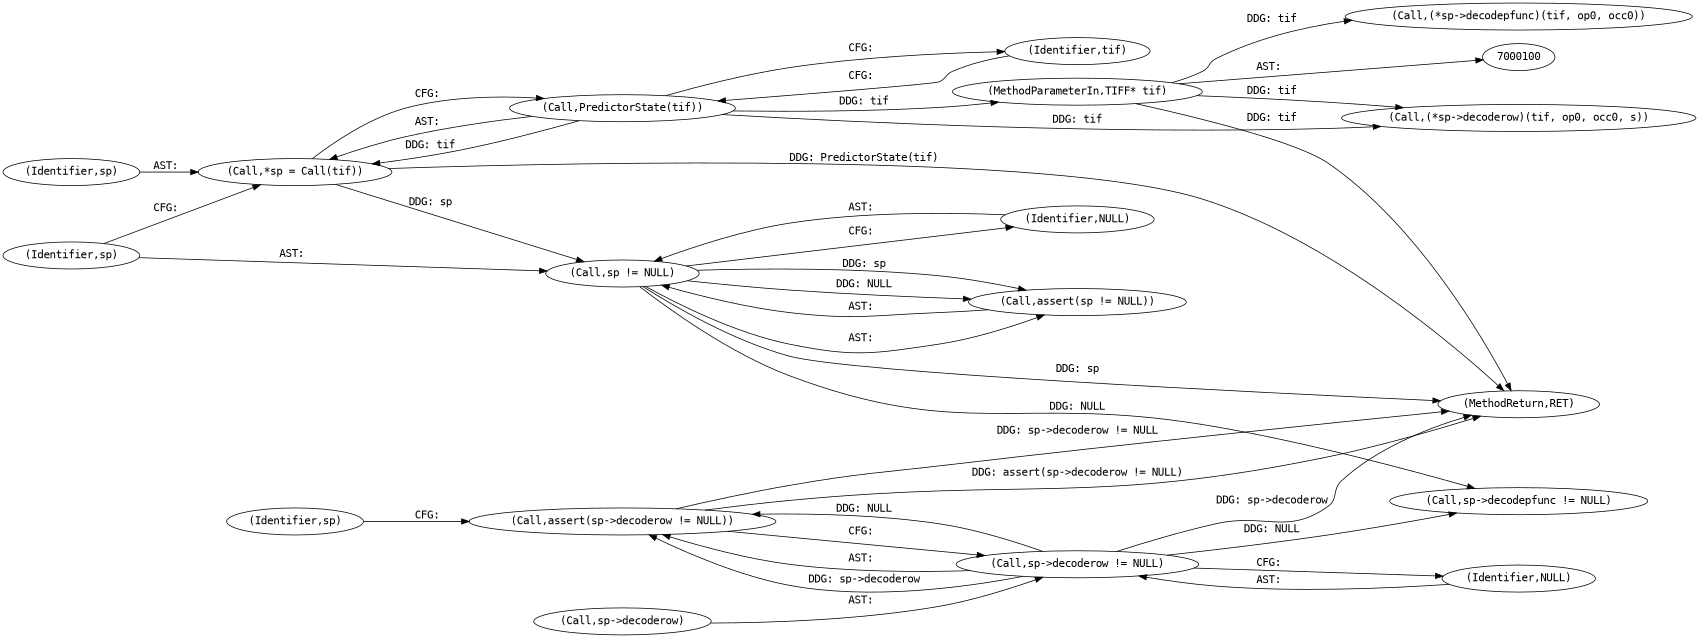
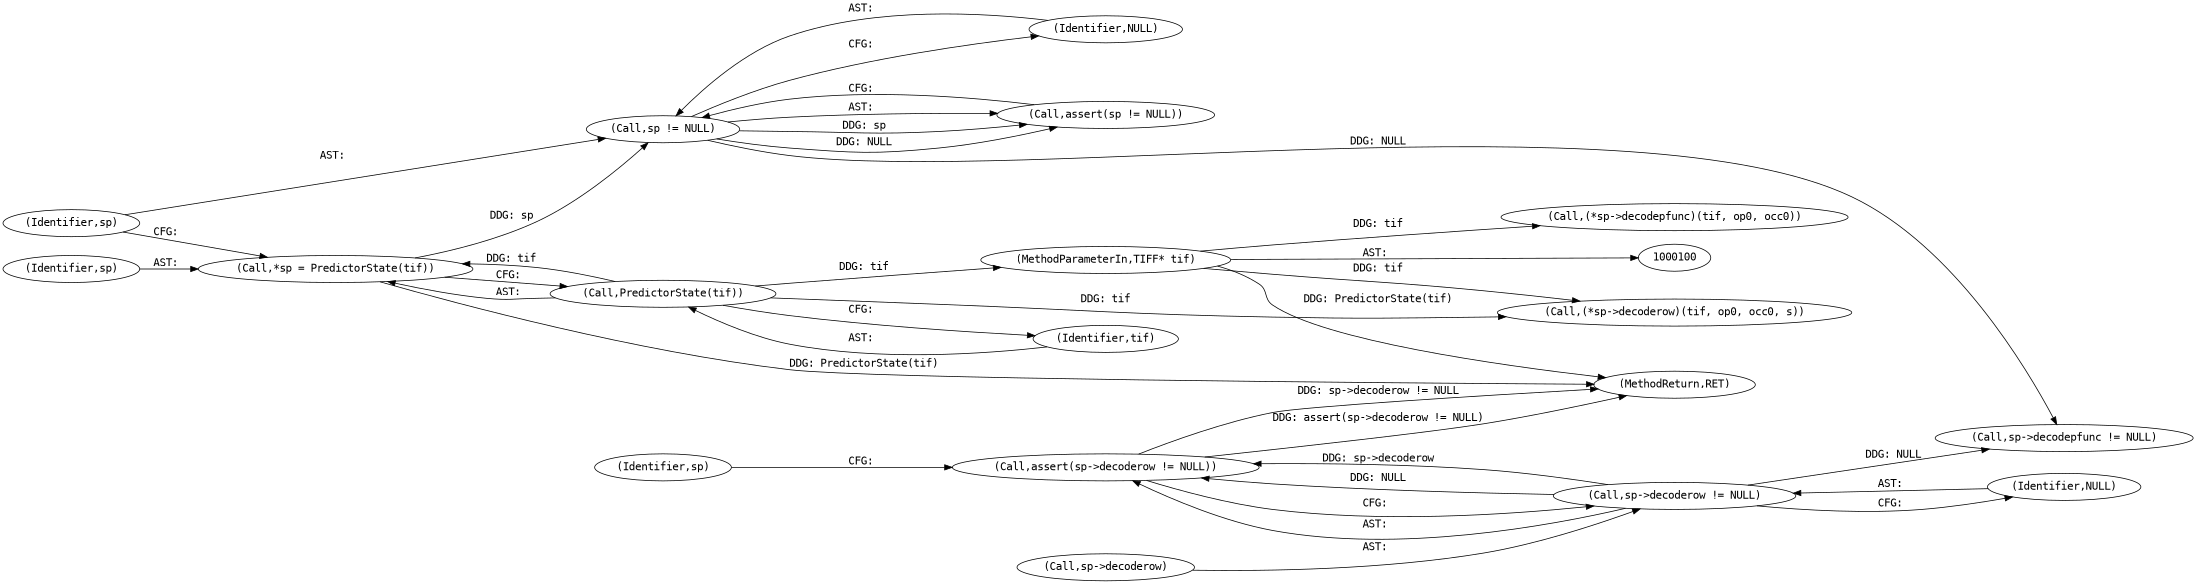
(1519, 57) -> (1675, 258)
(864, 76) -> (864, 339)
(1272, 118) -> (1378, 299)
(295, 172) -> (336, 269)
(864, 307) -> (864, 89)
(1029, 379) -> none
(1306, 518) -> none
